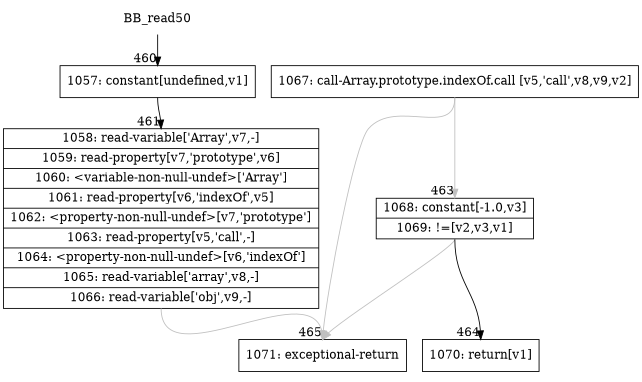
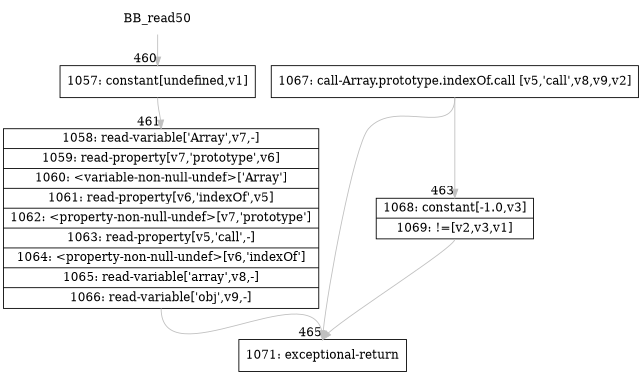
(158, 46) -> (158, 46)
(159, 109) -> (159, 109)
(481, 355) -> none
